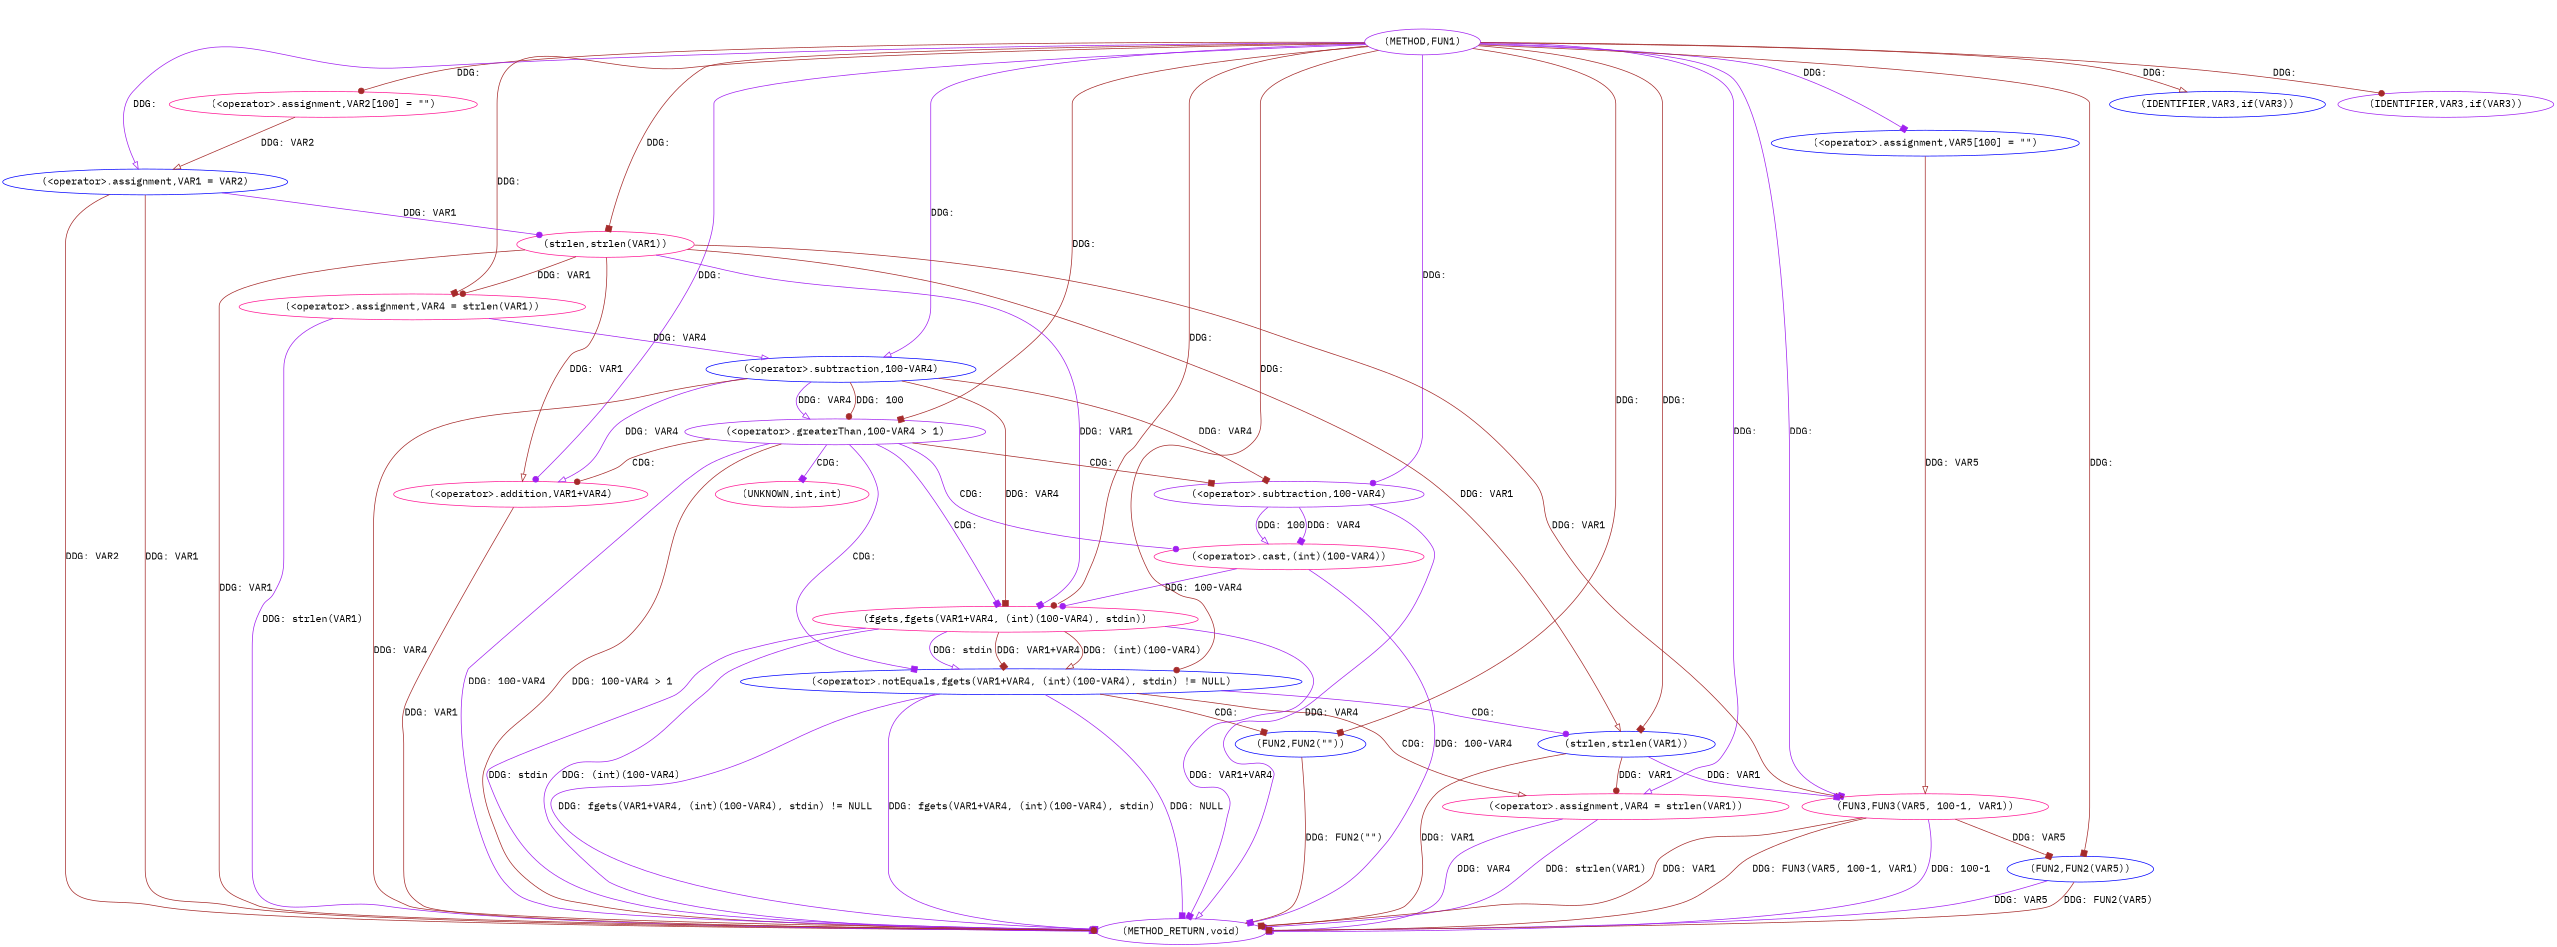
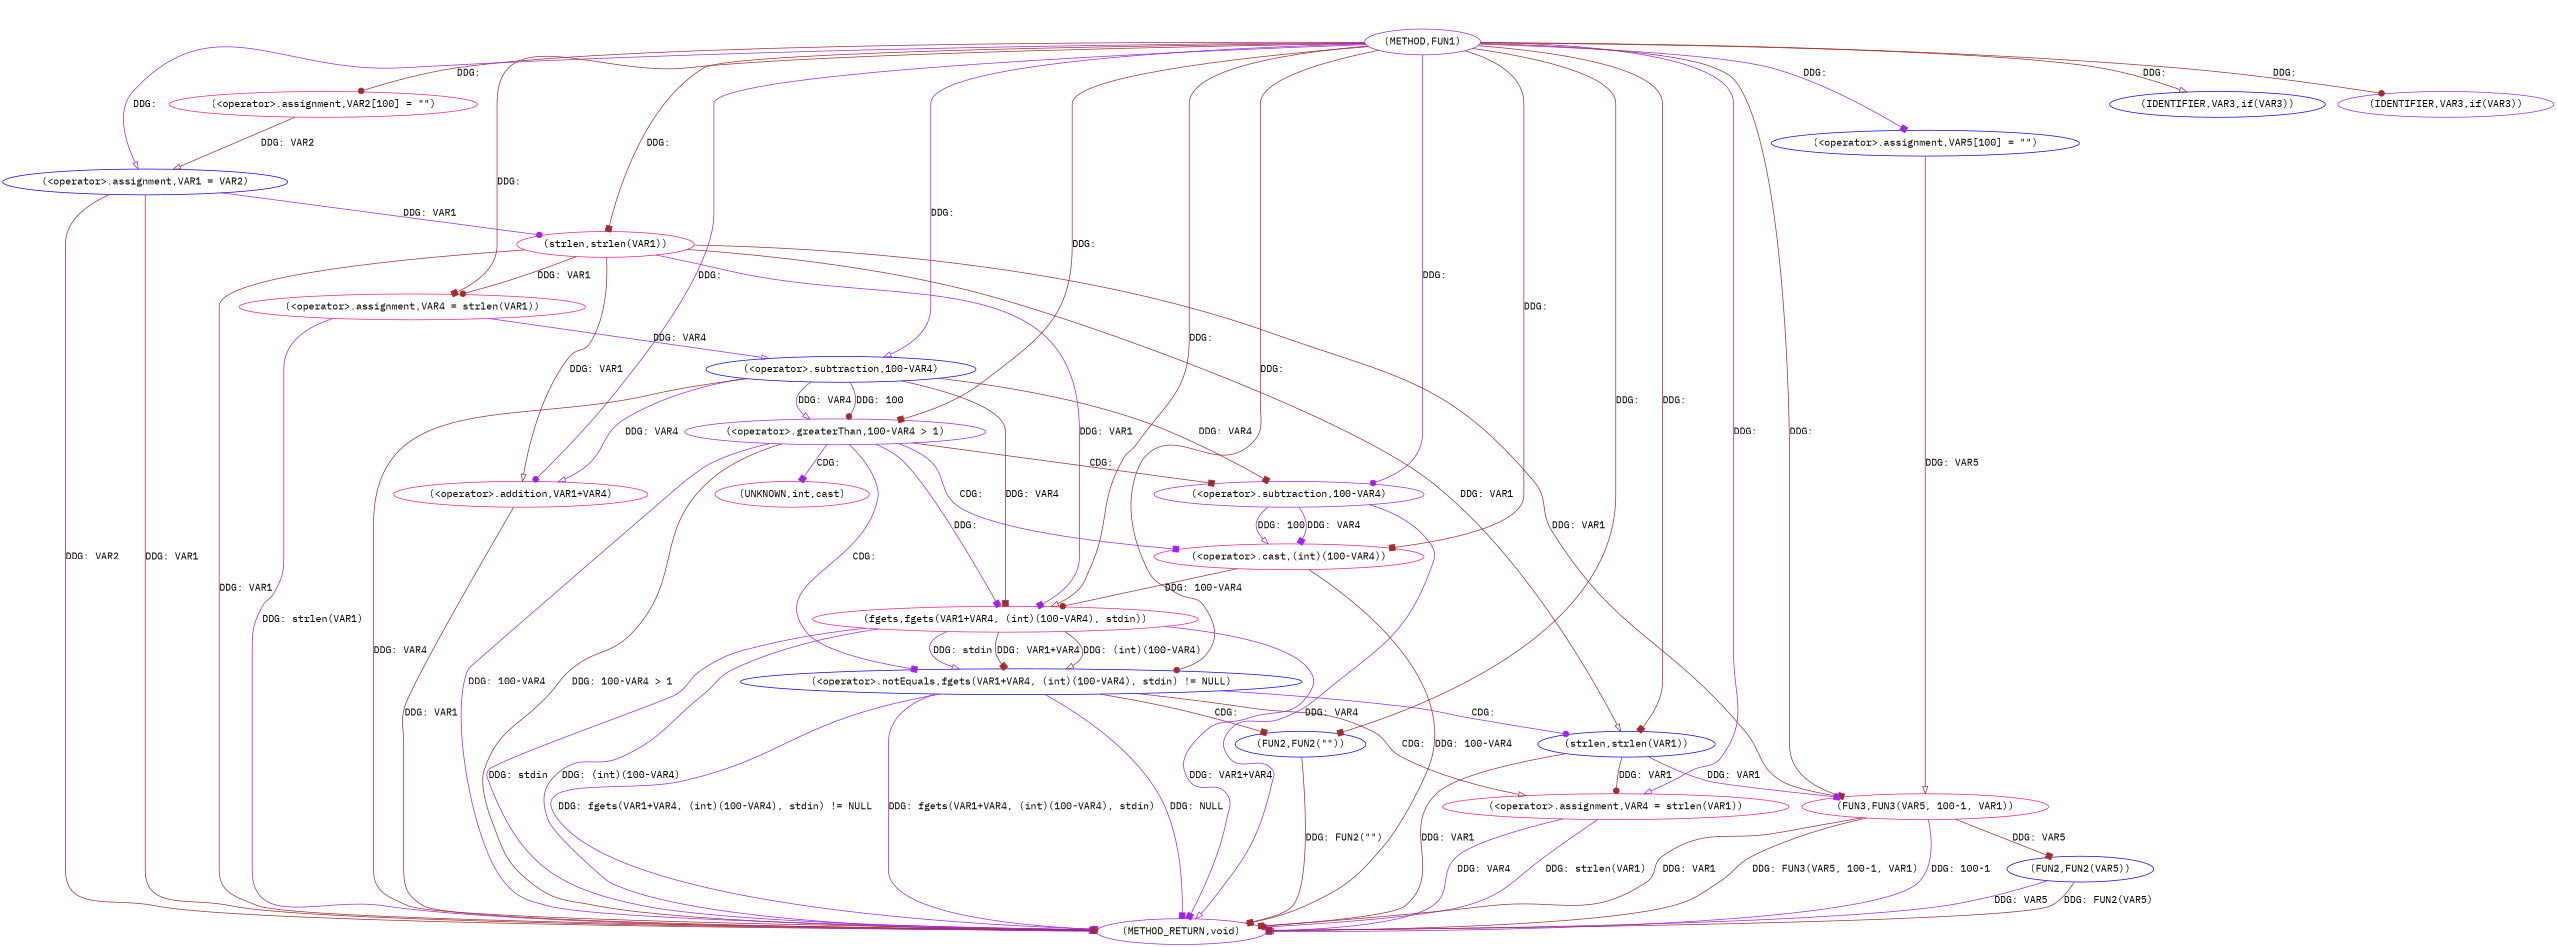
(2090, 169) -> (1524, 329)
(1189, 276) -> (1189, 276)
(1784, 316) -> (1784, 316)
(643, 454) -> none
(792, 494) -> (792, 494)
(969, 526) -> (969, 526)
(1018, 528) -> (1018, 528)
(1151, 587) -> (1151, 587)
(1432, 753) -> (1432, 753)
